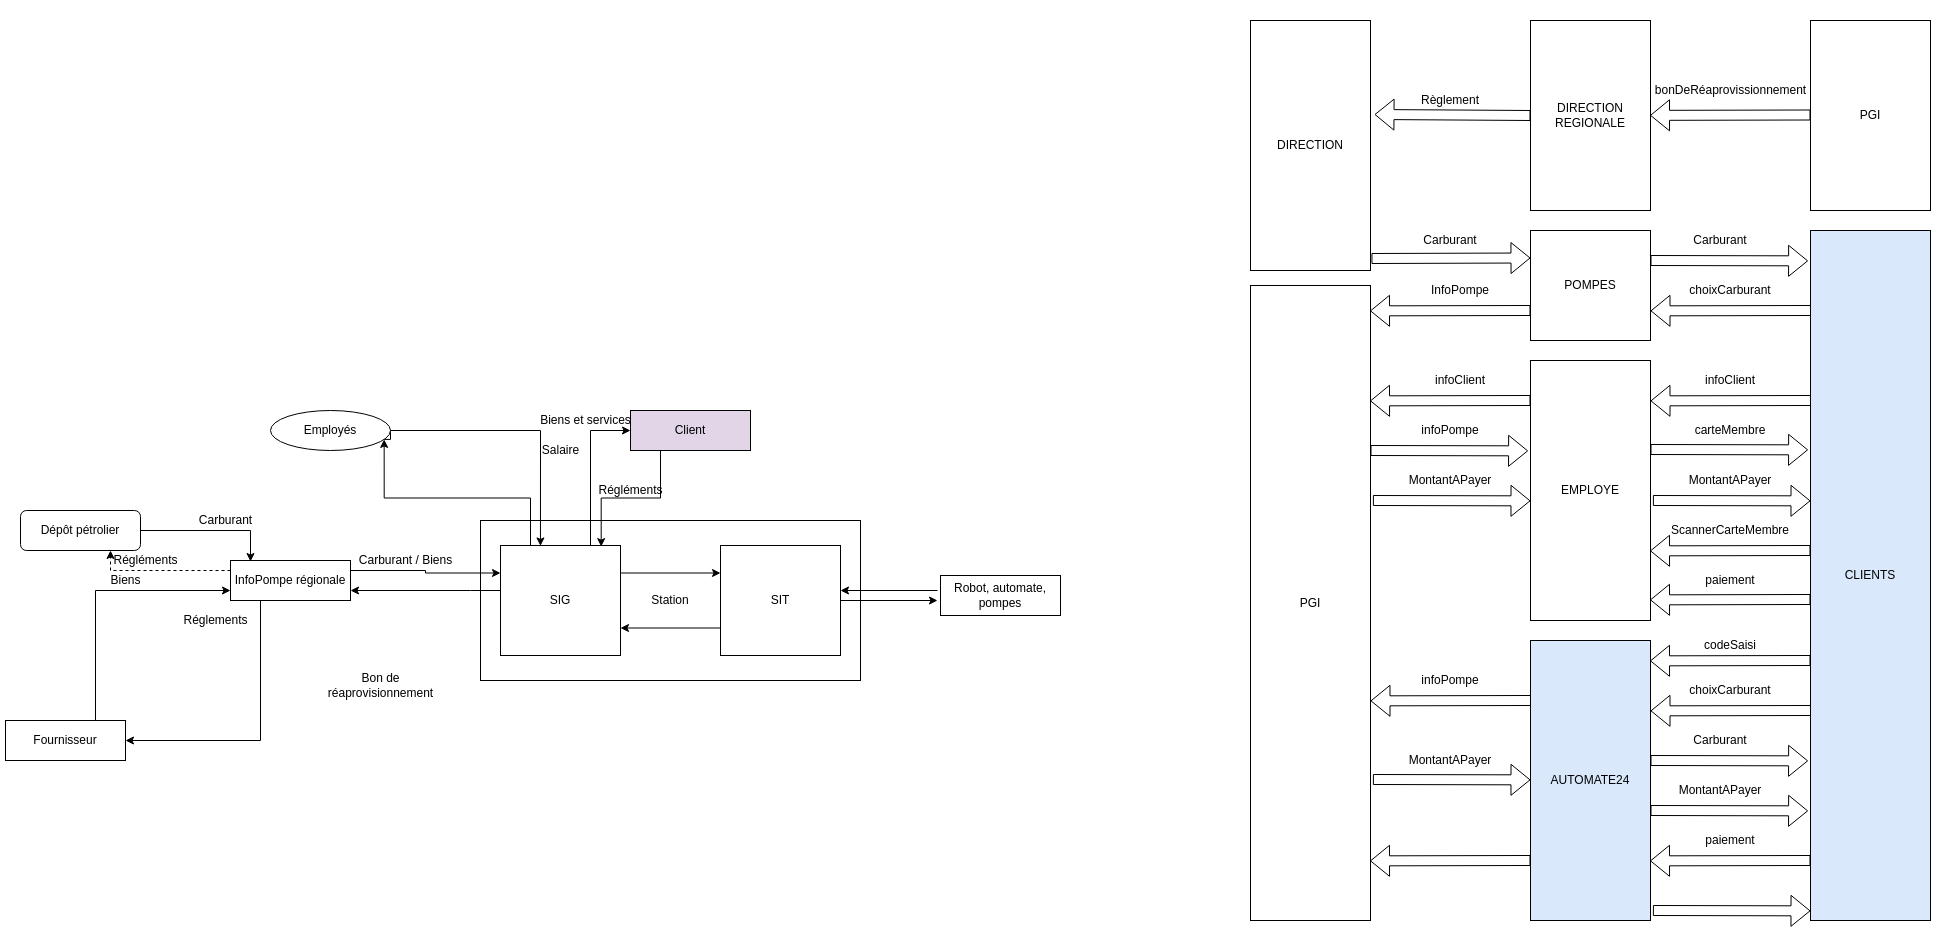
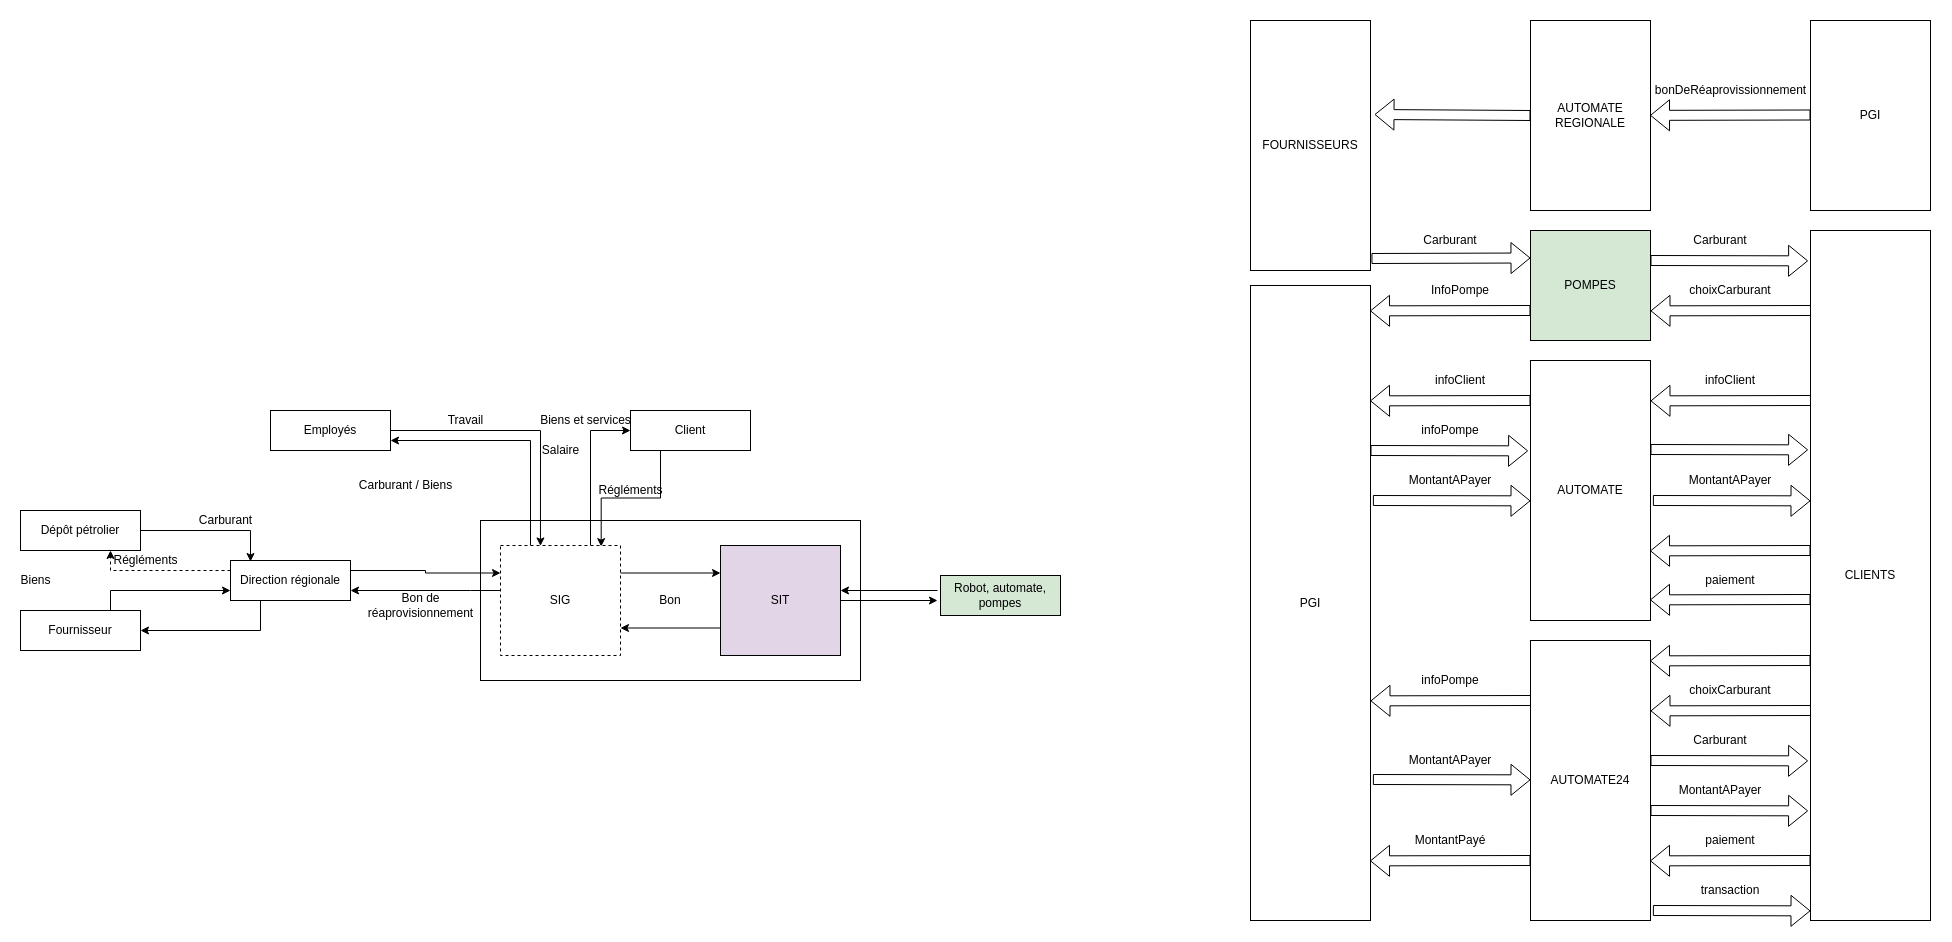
(1451, 101) -> none
(1591, 116) -> (1591, 116)
(1311, 146) -> (1311, 146)
(1591, 286) -> (1591, 286)
none -> (466, 421)
(331, 431) -> (331, 431)
(691, 431) -> (691, 431)
(1731, 431) -> none
(1591, 491) -> (1591, 491)
(81, 531) -> (81, 531)
(1731, 531) -> none
(406, 561) -> (406, 486)
(1871, 576) -> (1871, 576)
(126, 581) -> (36, 581)
(291, 581) -> (291, 581)
(1001, 596) -> (1001, 596)
(561, 601) -> (561, 601)
(671, 601) -> (671, 601)
(781, 601) -> (781, 601)
(216, 621) -> none
(1731, 646) -> none
(381, 686) -> (421, 606)
(66, 741) -> (81, 631)
(1591, 781) -> (1591, 781)
none -> (1451, 841)
none -> (1731, 891)
